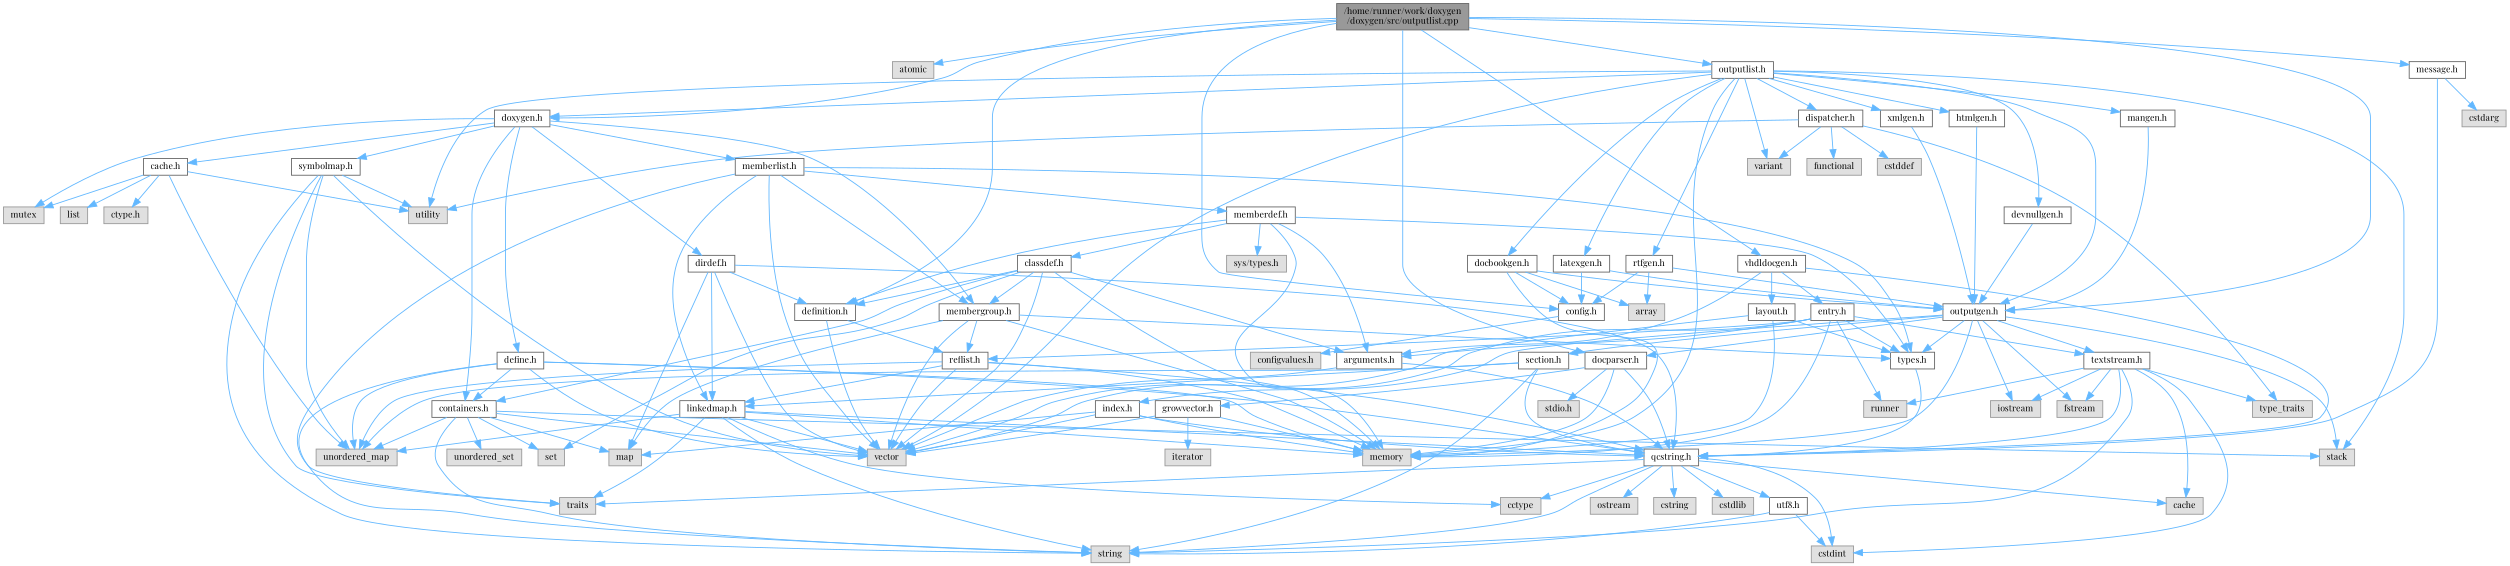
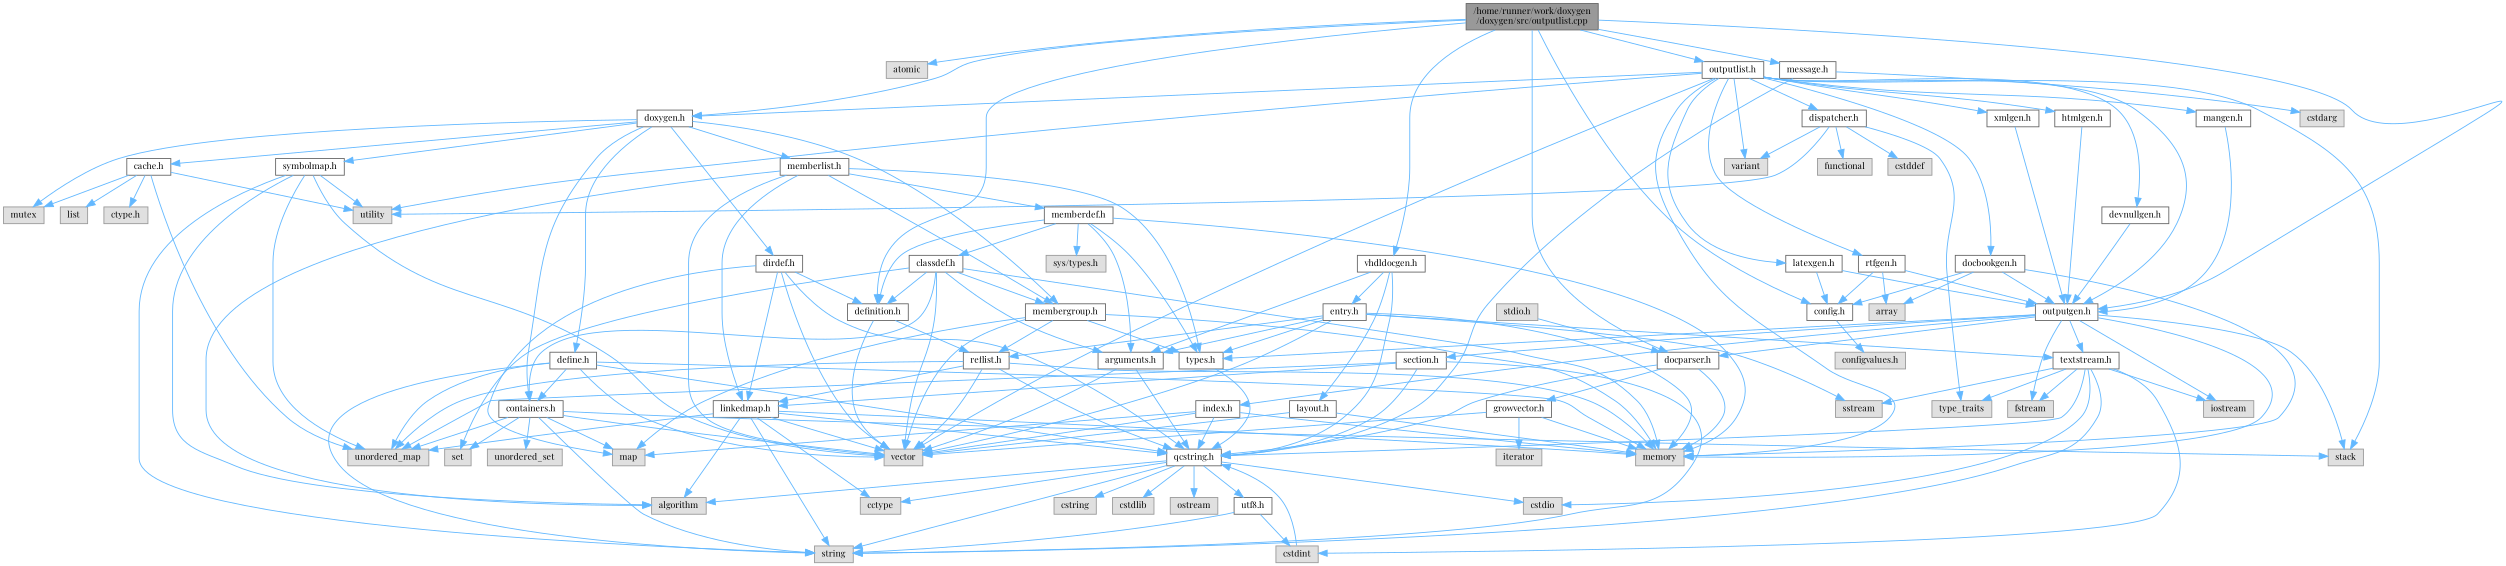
(1856, 341) -> none
(1591, 382) -> (1595, 334)
(1885, 409) -> (1859, 409)
(1781, 476) -> (1277, 495)
(578, 506) -> (679, 506)
(2185, 506) -> (1543, 506)
